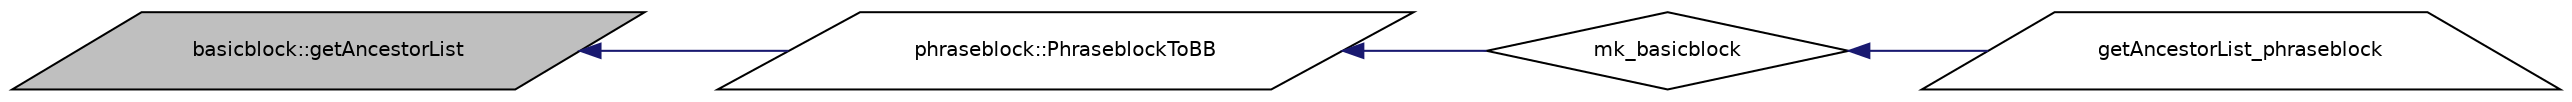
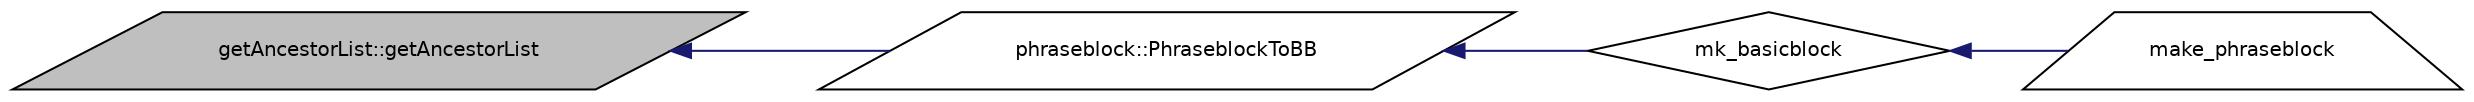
(328, 51) -> (379, 51)
(2241, 51) -> (2243, 51)
